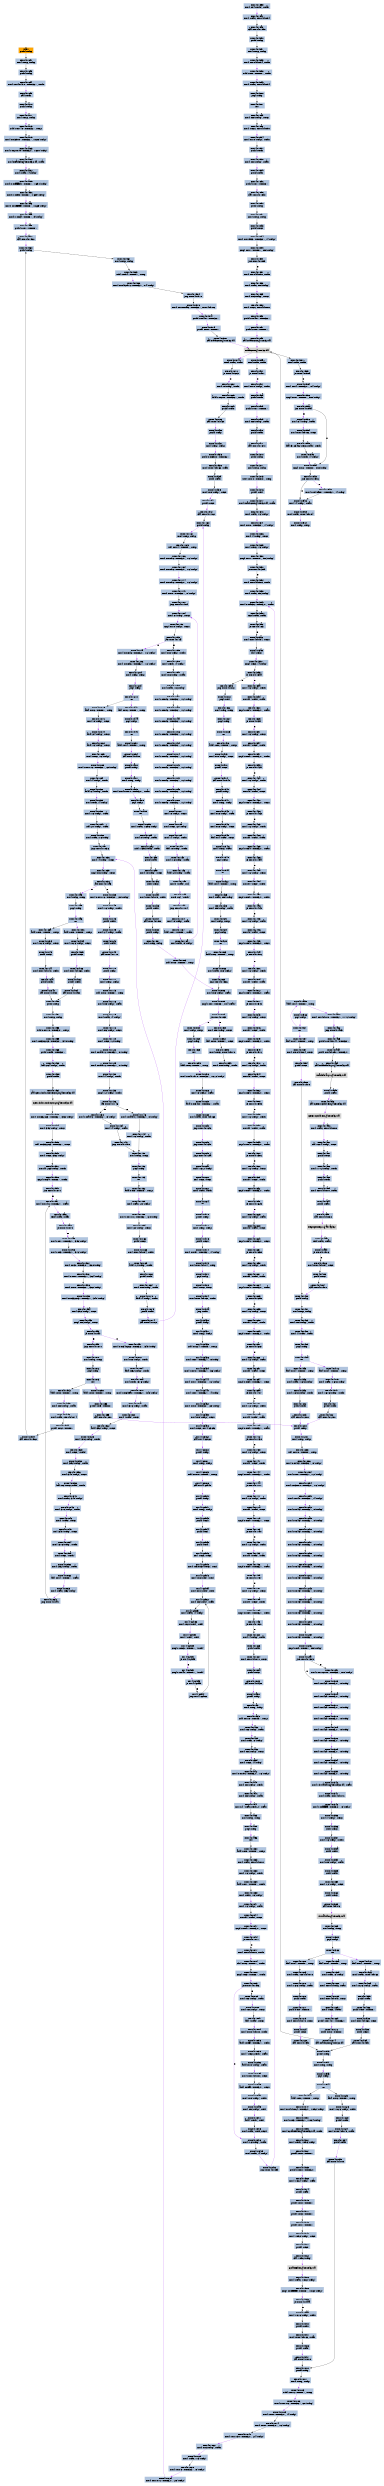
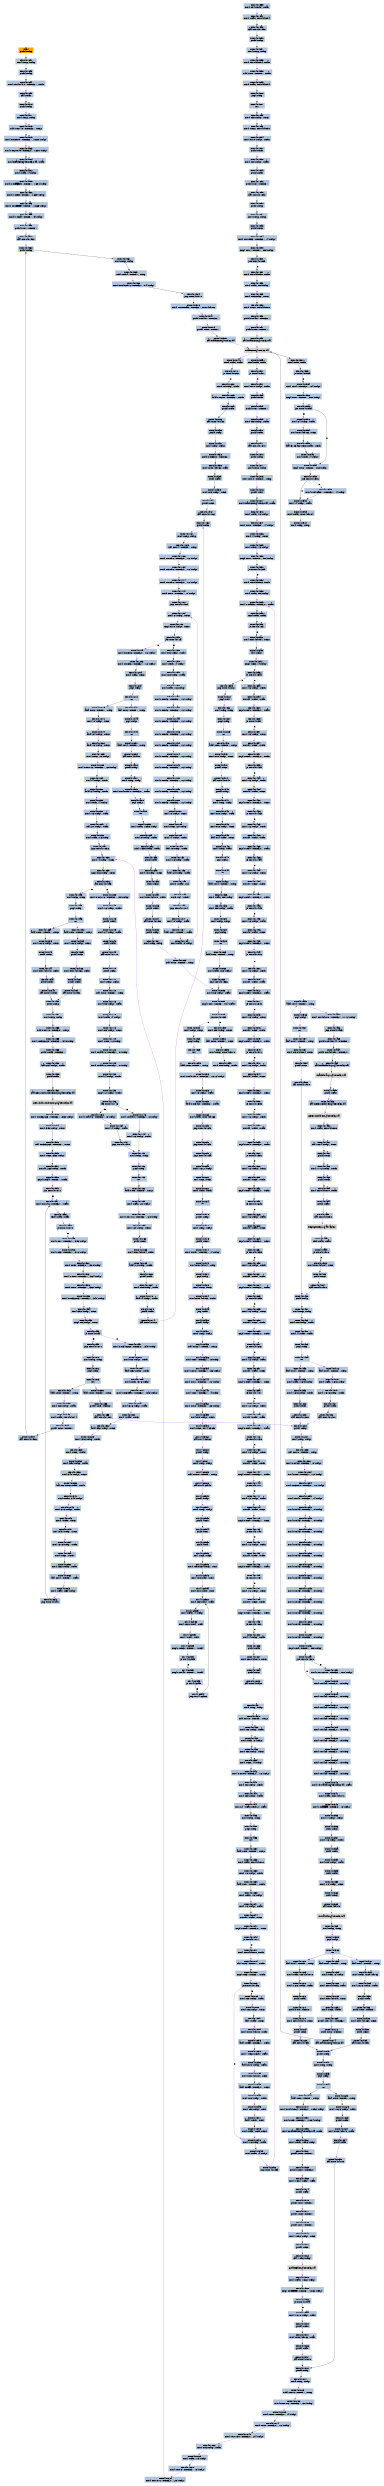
(253, 1695) -> none
